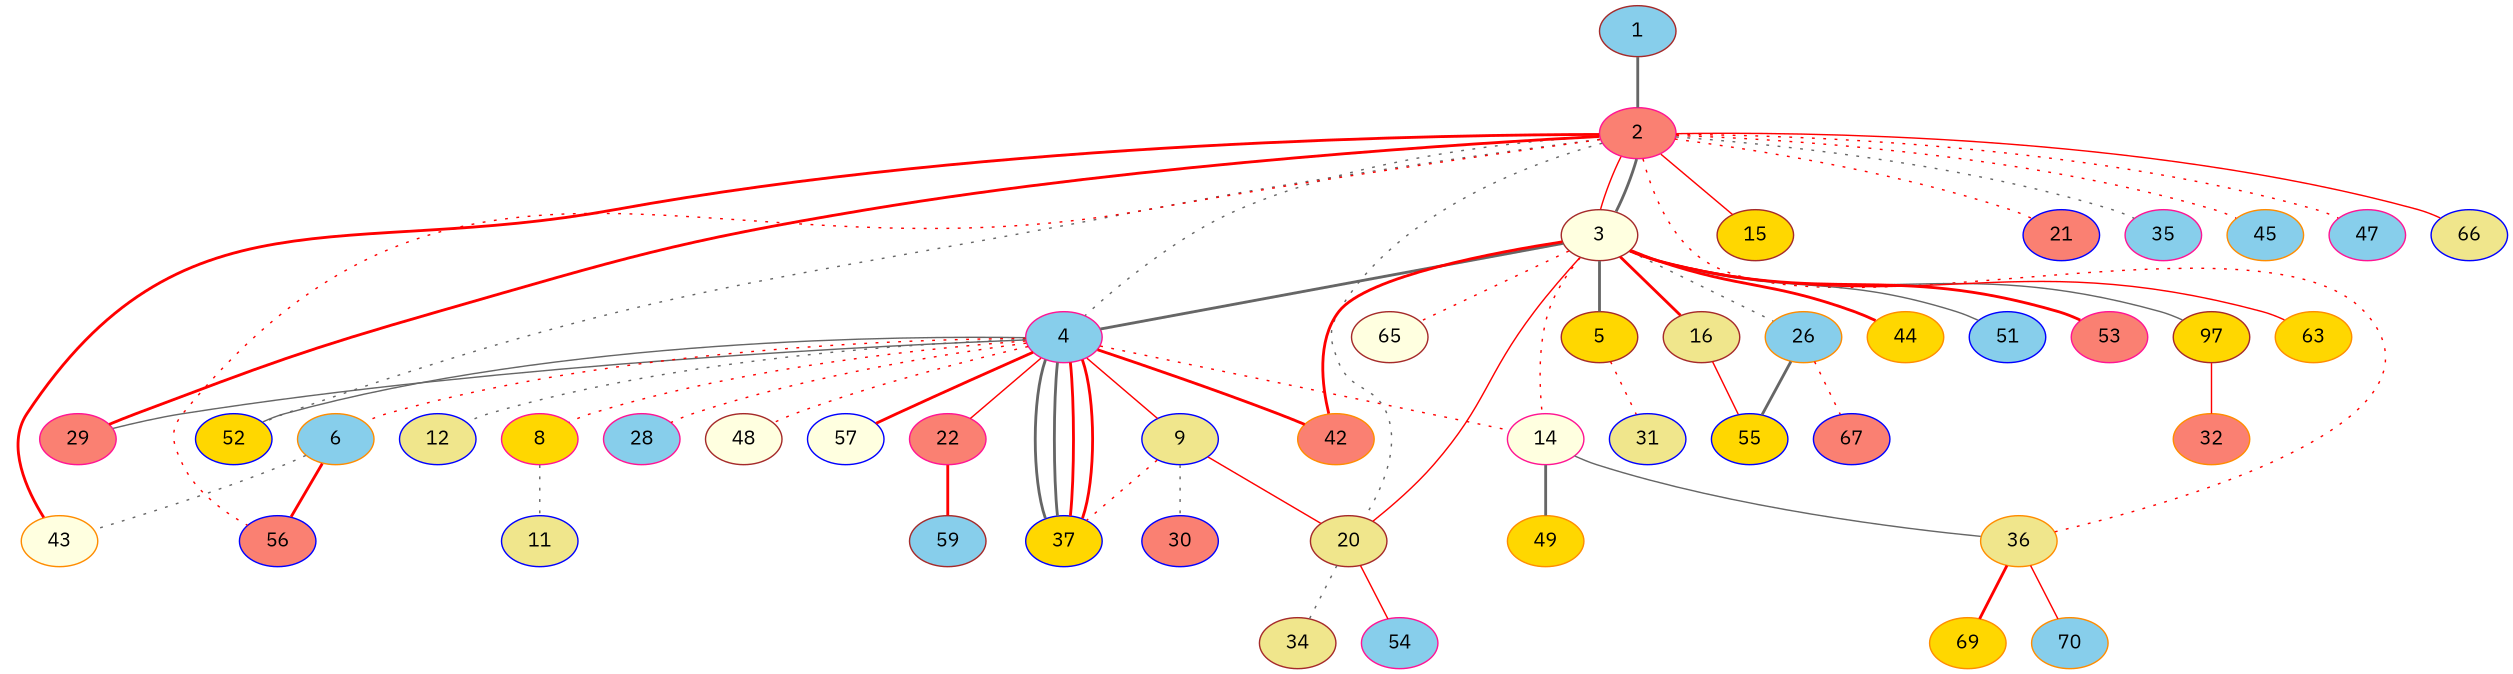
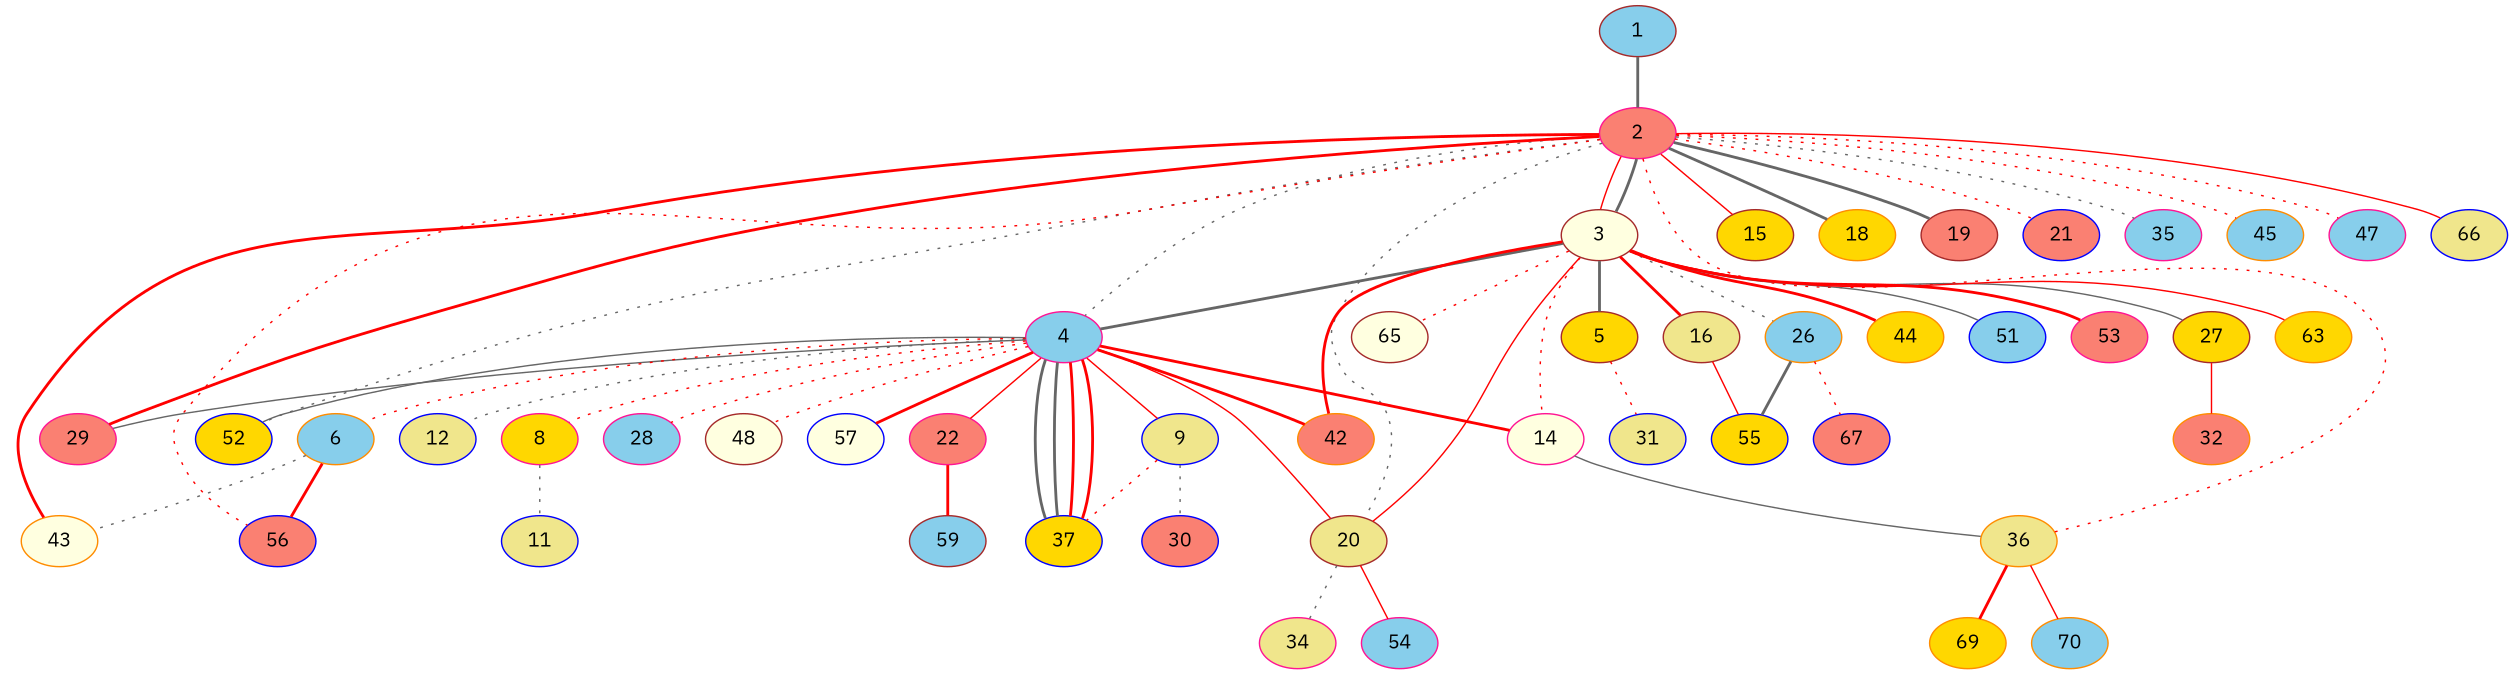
none -> (1857, 235)
none -> (1959, 235)
(2212, 337) -> (2212, 337)
(1305, 388) -> (1305, 388)
(1264, 490) -> (1229, 413)
(1546, 541) -> none
(1298, 643) -> (1298, 643)
